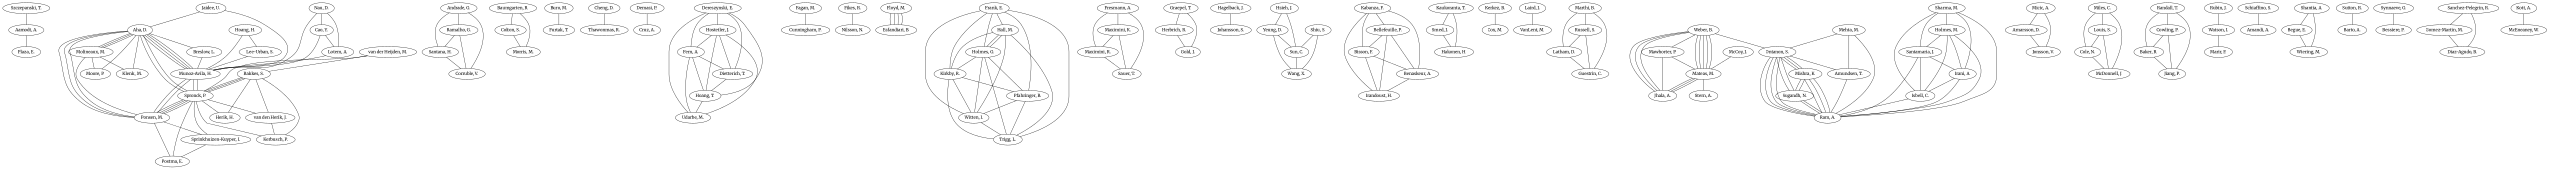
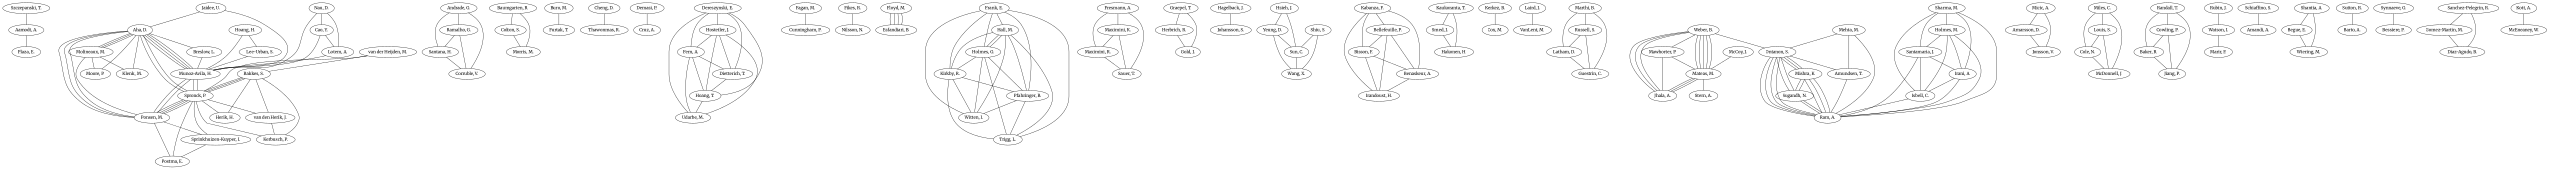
none -> (1019, 62)
(991, 129) -> none
